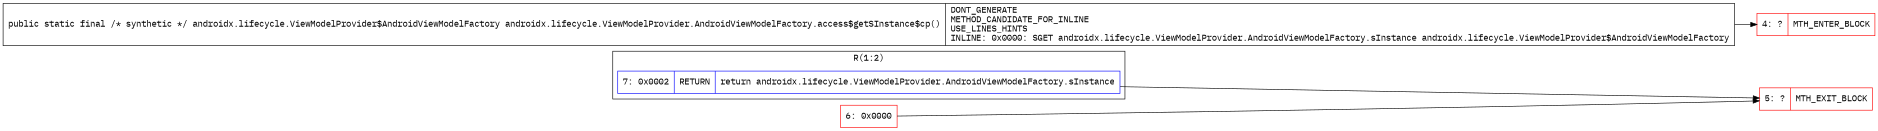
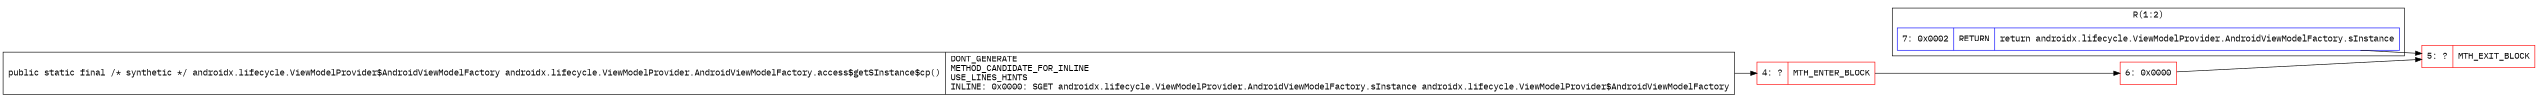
none -> (1994, 73)
